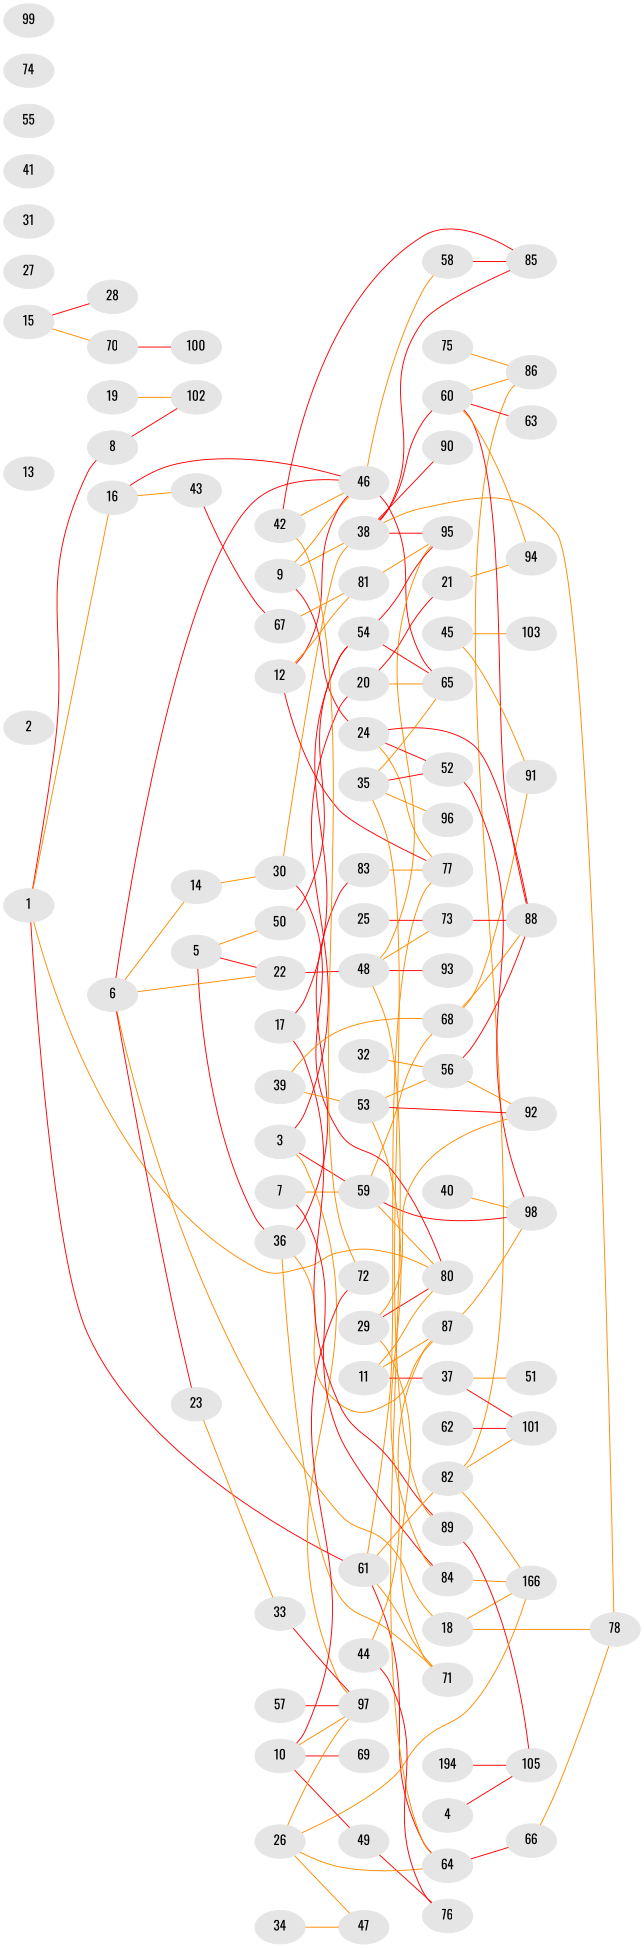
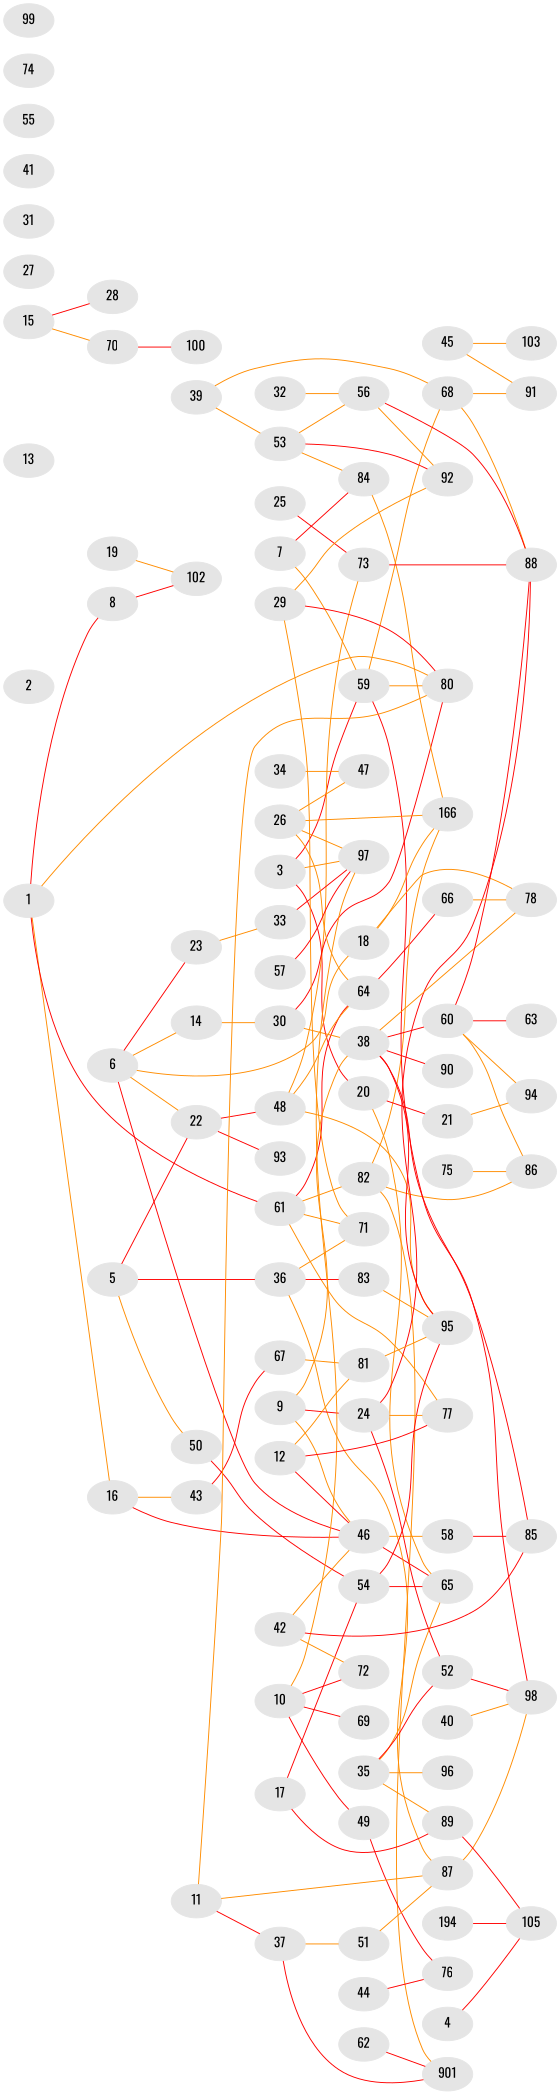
(404, 870) -> (406, 1304)
(410, 971) -> (238, 1140)
(531, 1428) -> (448, 2074)
(399, 1489) -> (407, 1908)
